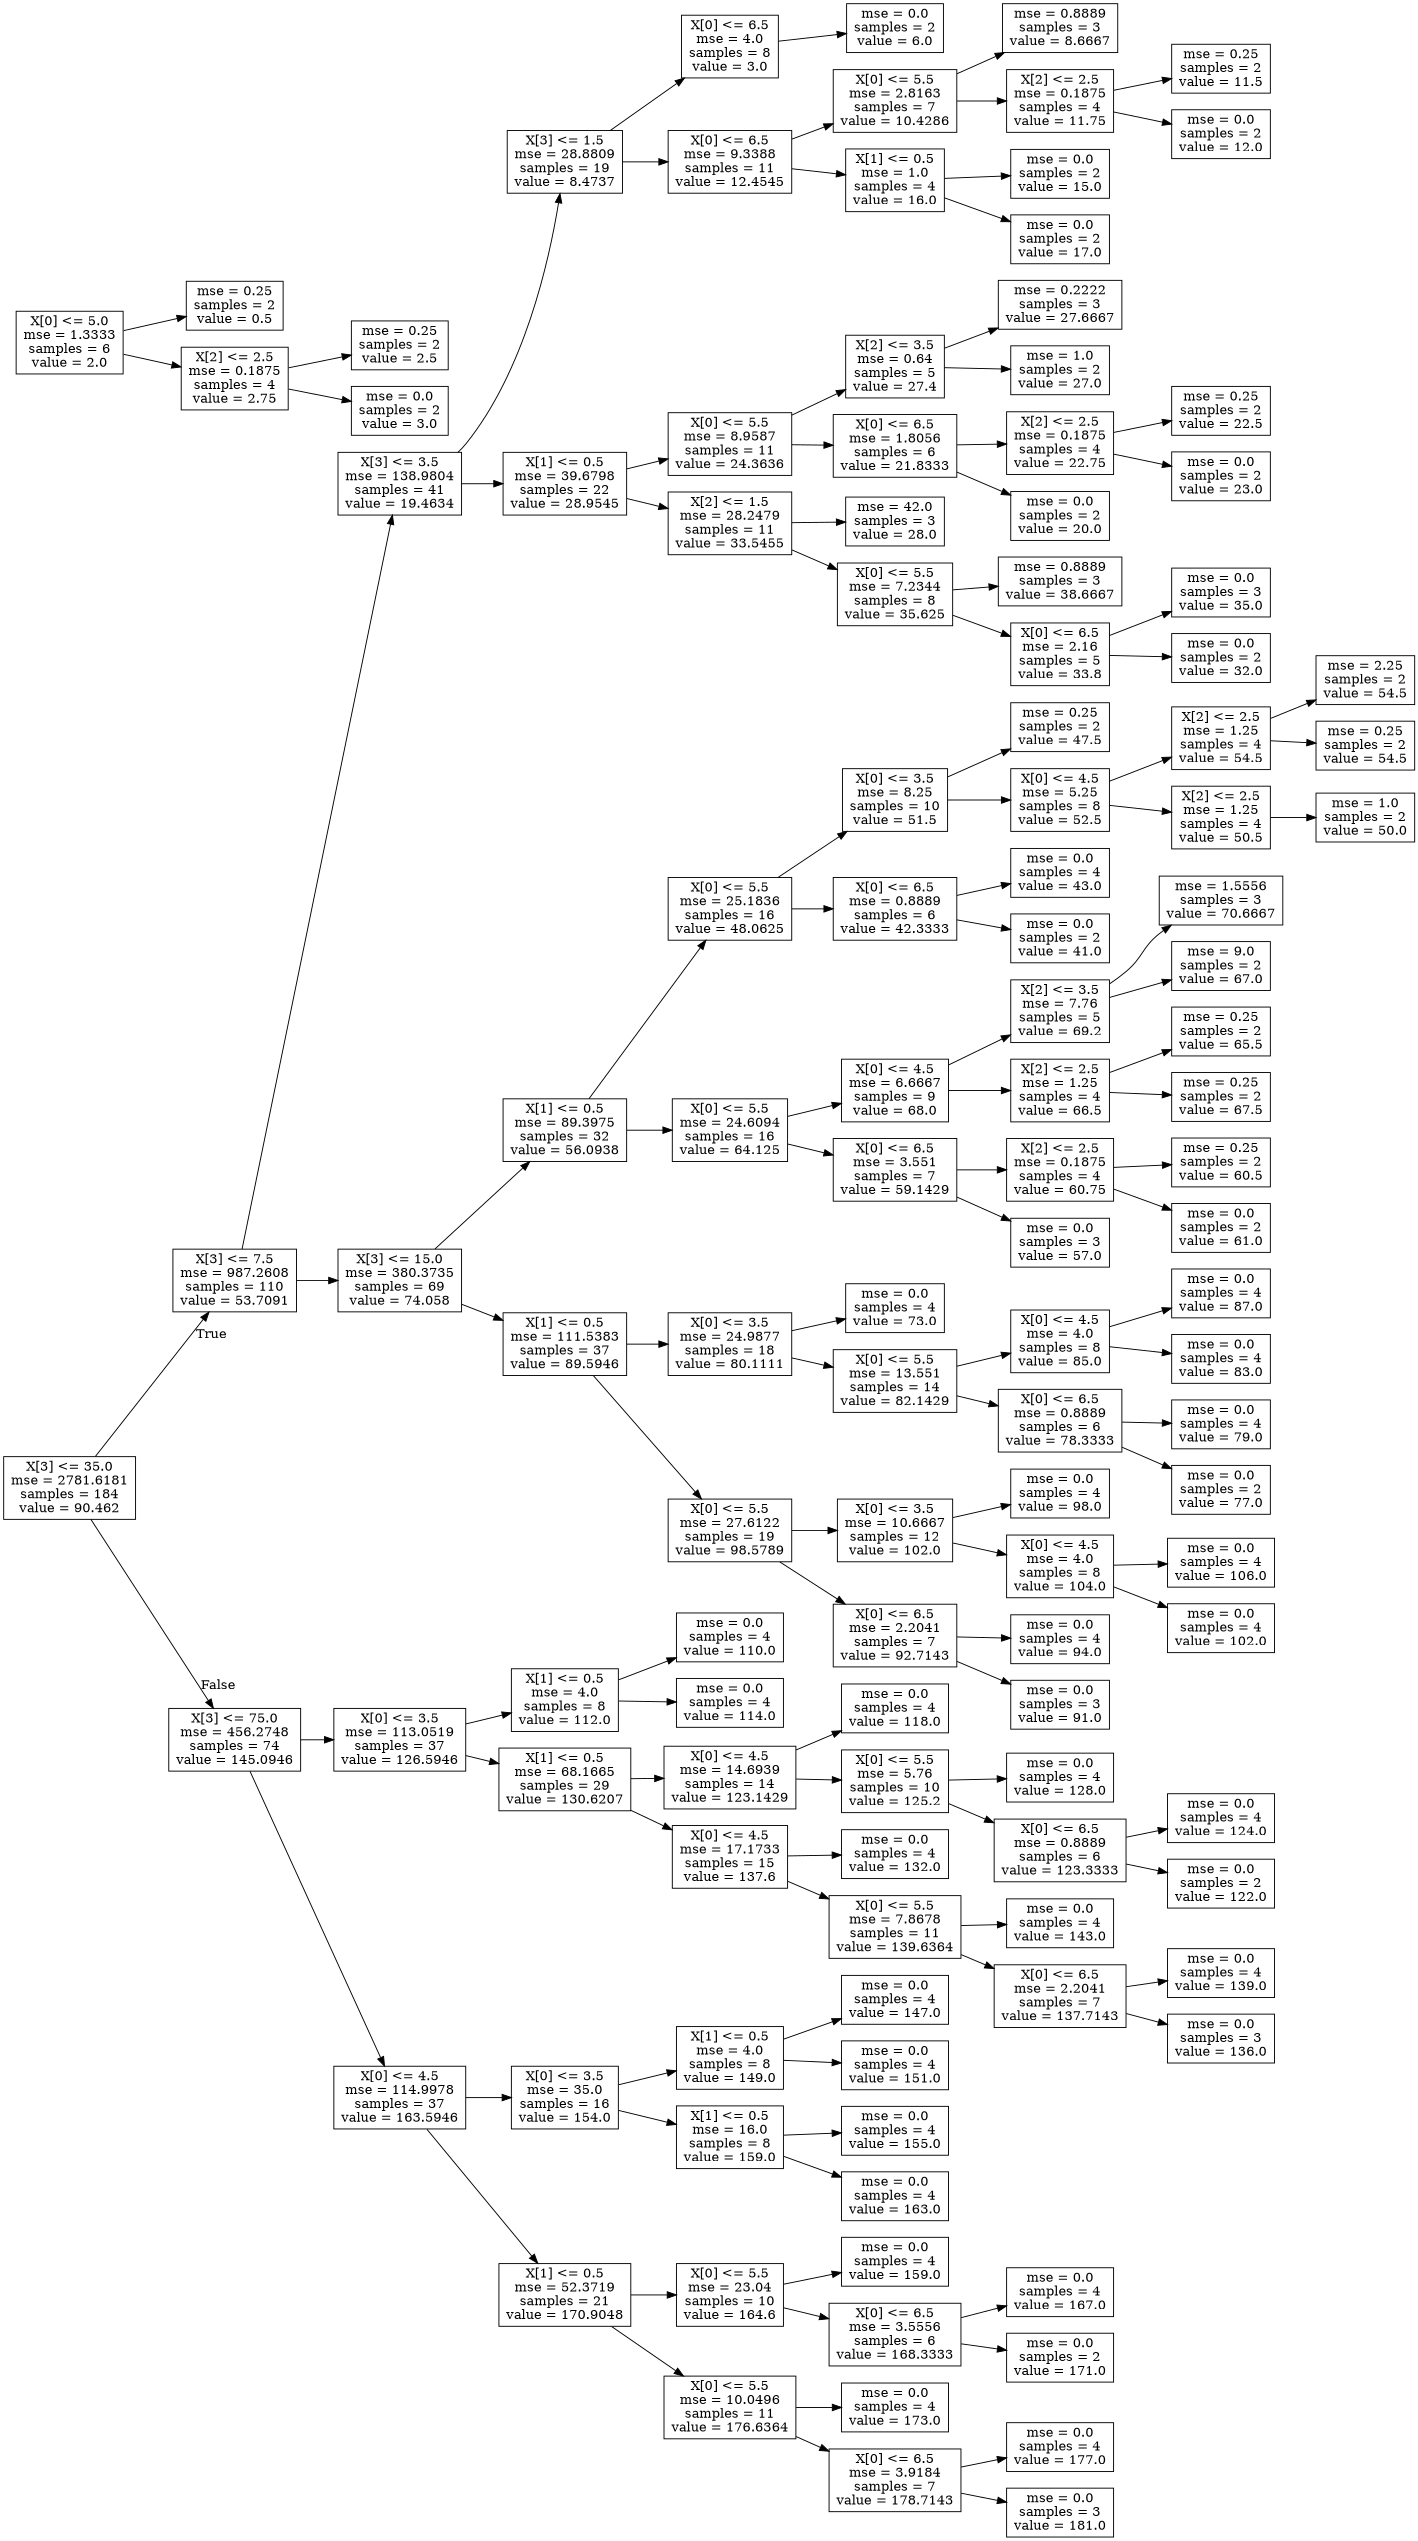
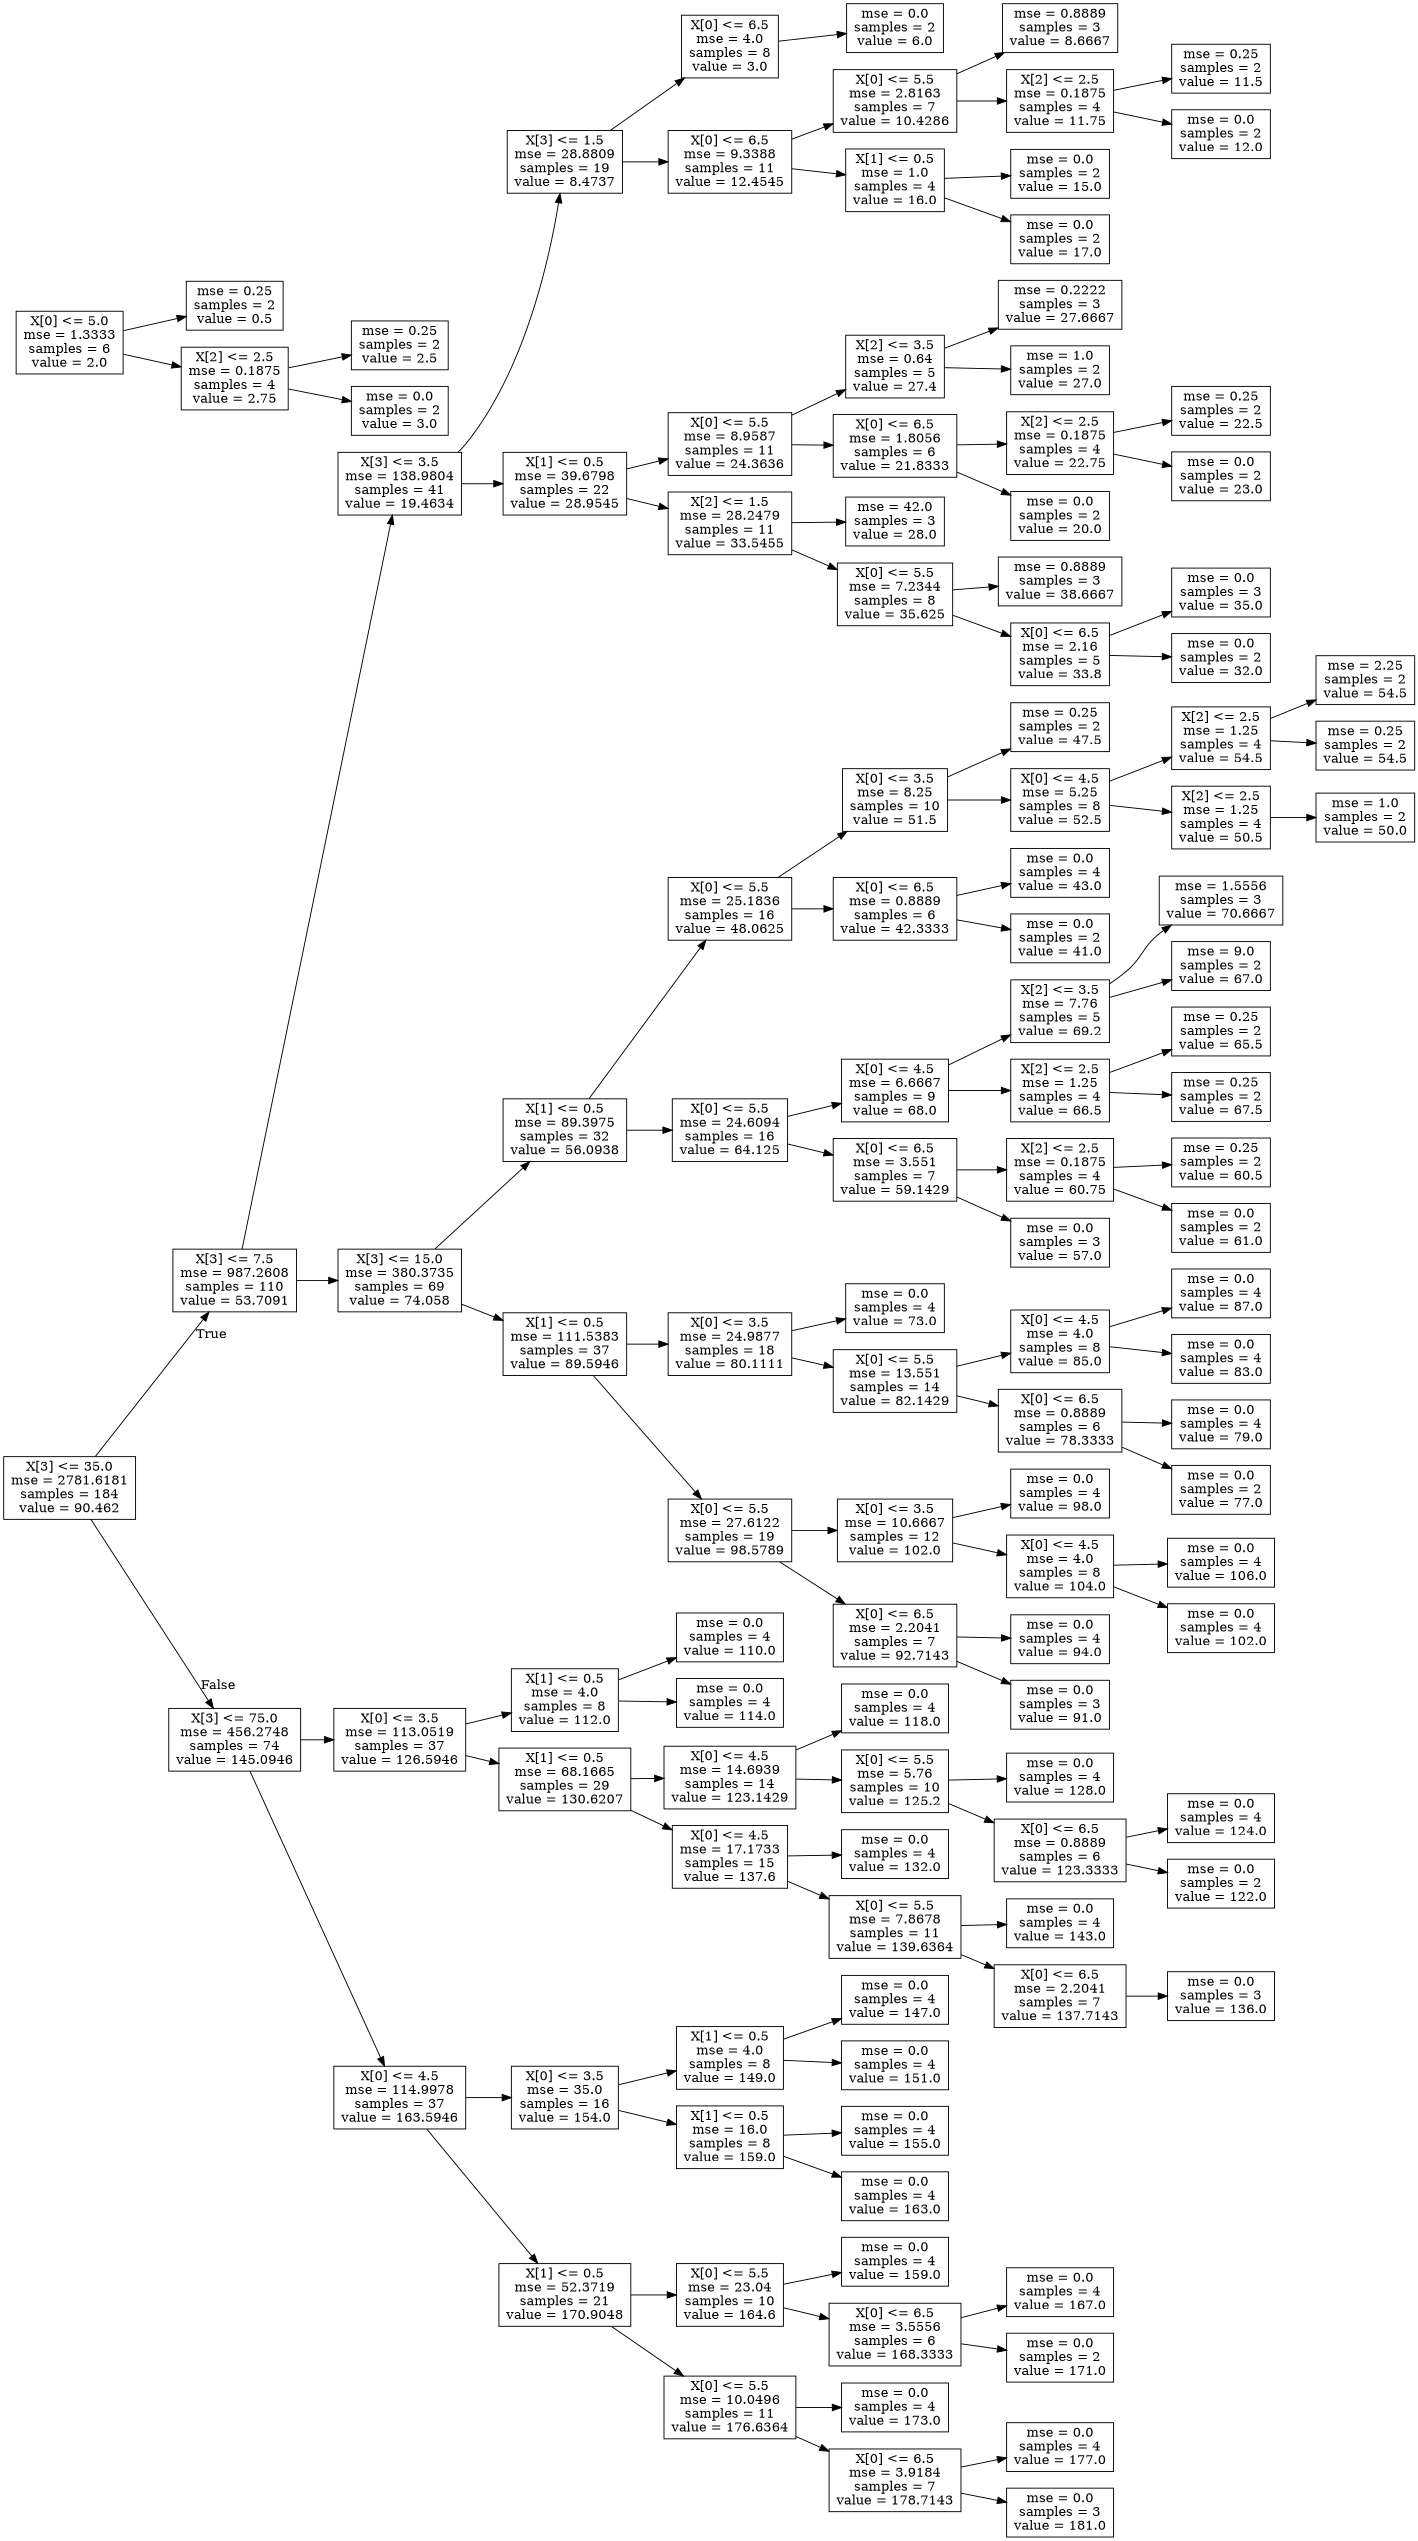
(1221, 1973) -> none
